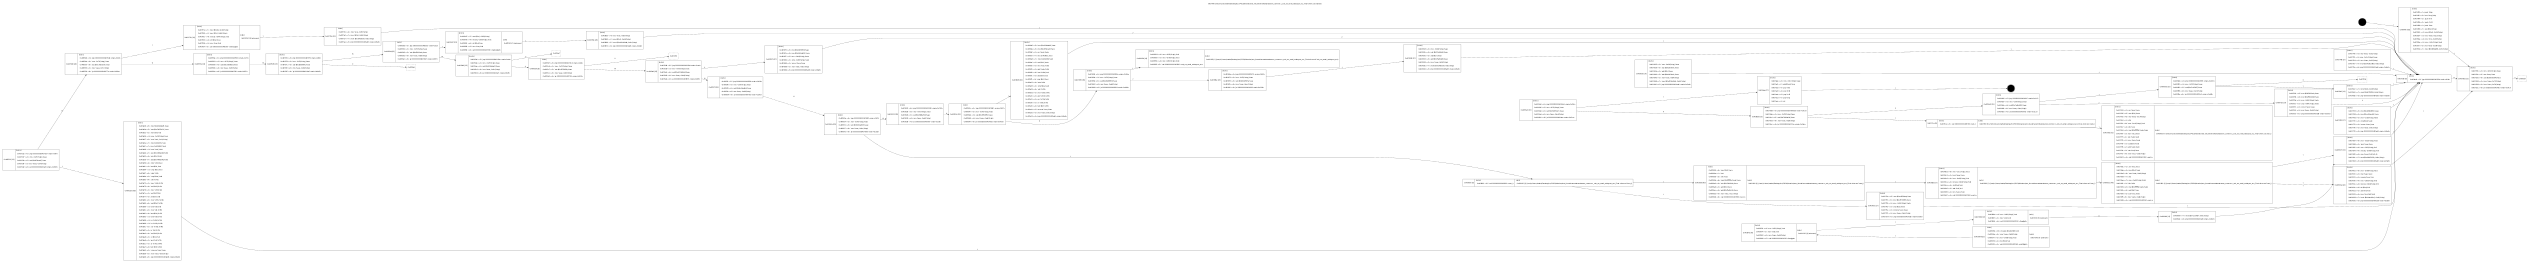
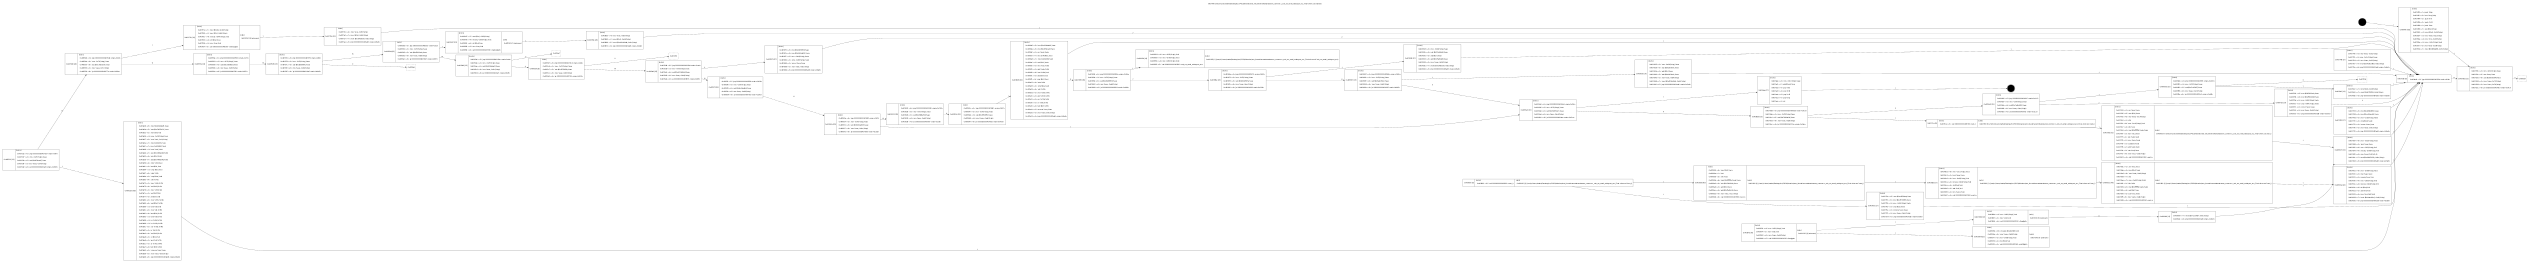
none -> (1373, 80)
(1058, 124) -> (1070, 80)
(2432, 130) -> (2411, 127)
(1196, 157) -> (1200, 128)
(2302, 161) -> (2302, 144)
(1895, 237) -> (1894, 235)
